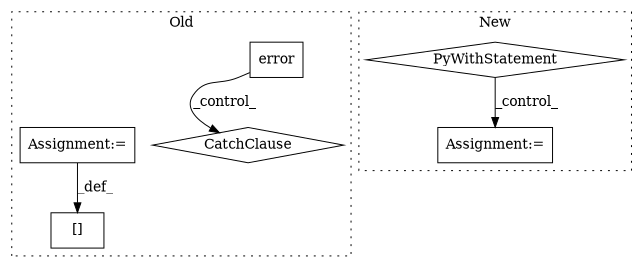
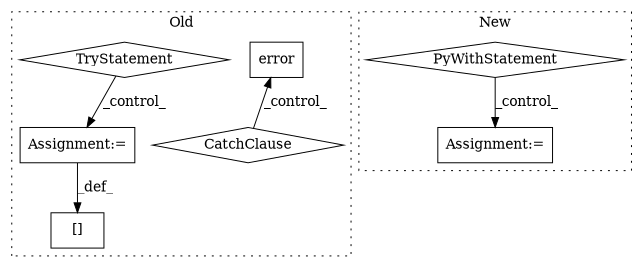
none -> (125, 60)
(200, 88) -> (261, 108)
